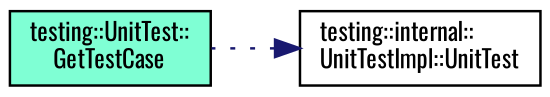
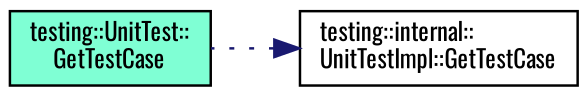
(420, 48) -> (439, 48)
